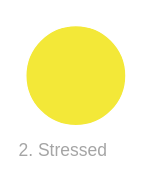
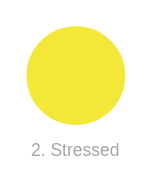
(63, 151) -> (76, 151)
